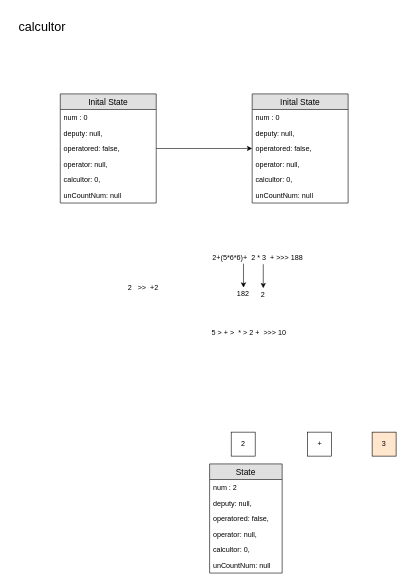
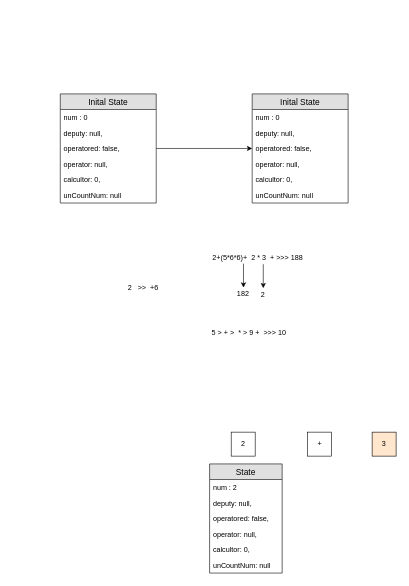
(42, 26) -> none
(144, 288) -> (144, 288)
(250, 333) -> (250, 333)
